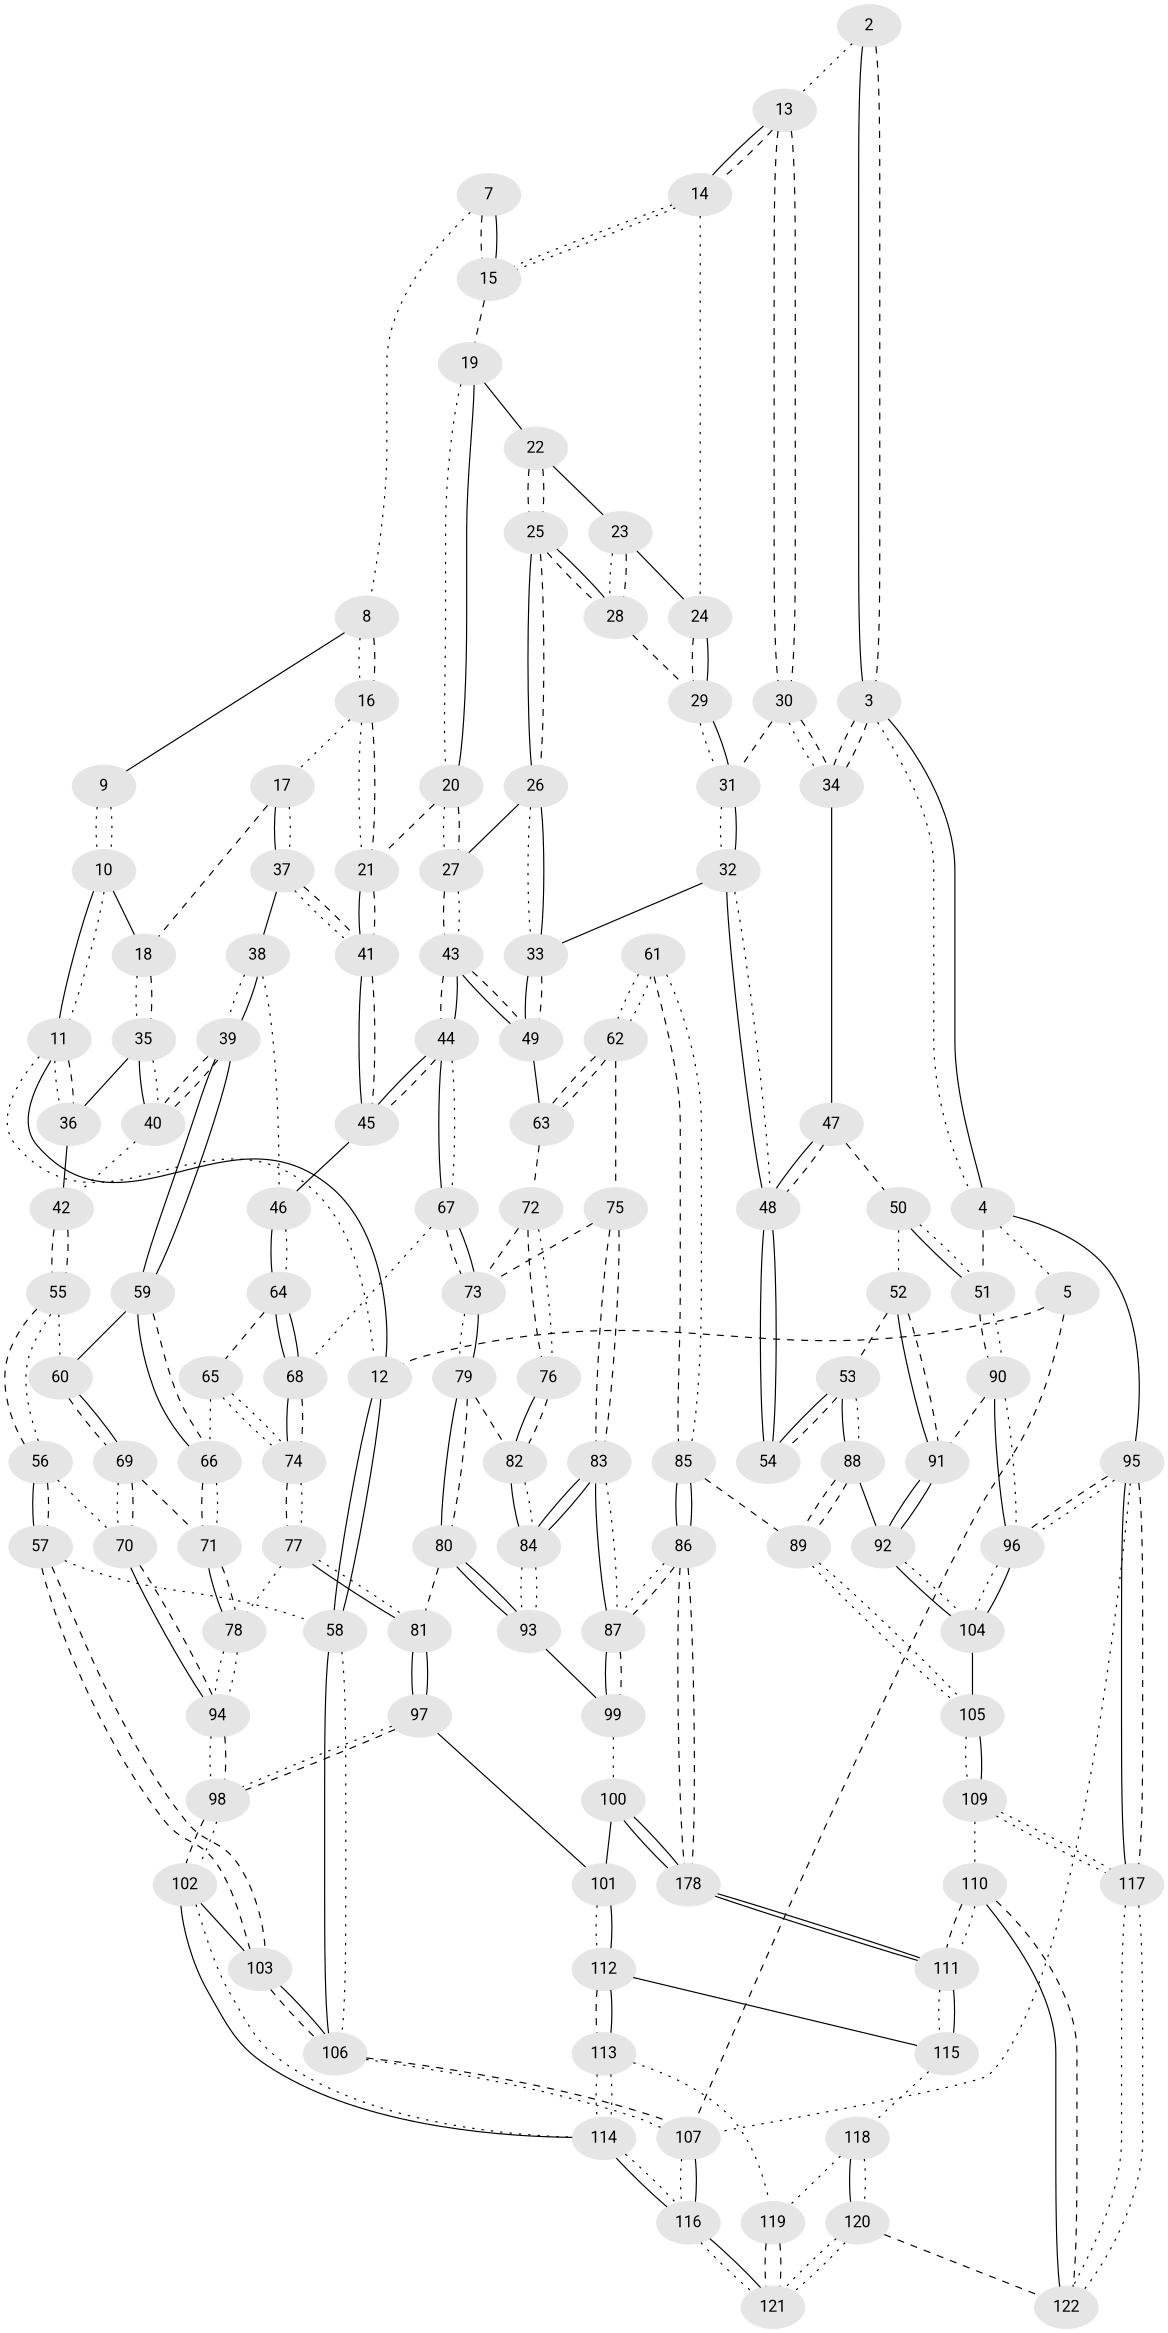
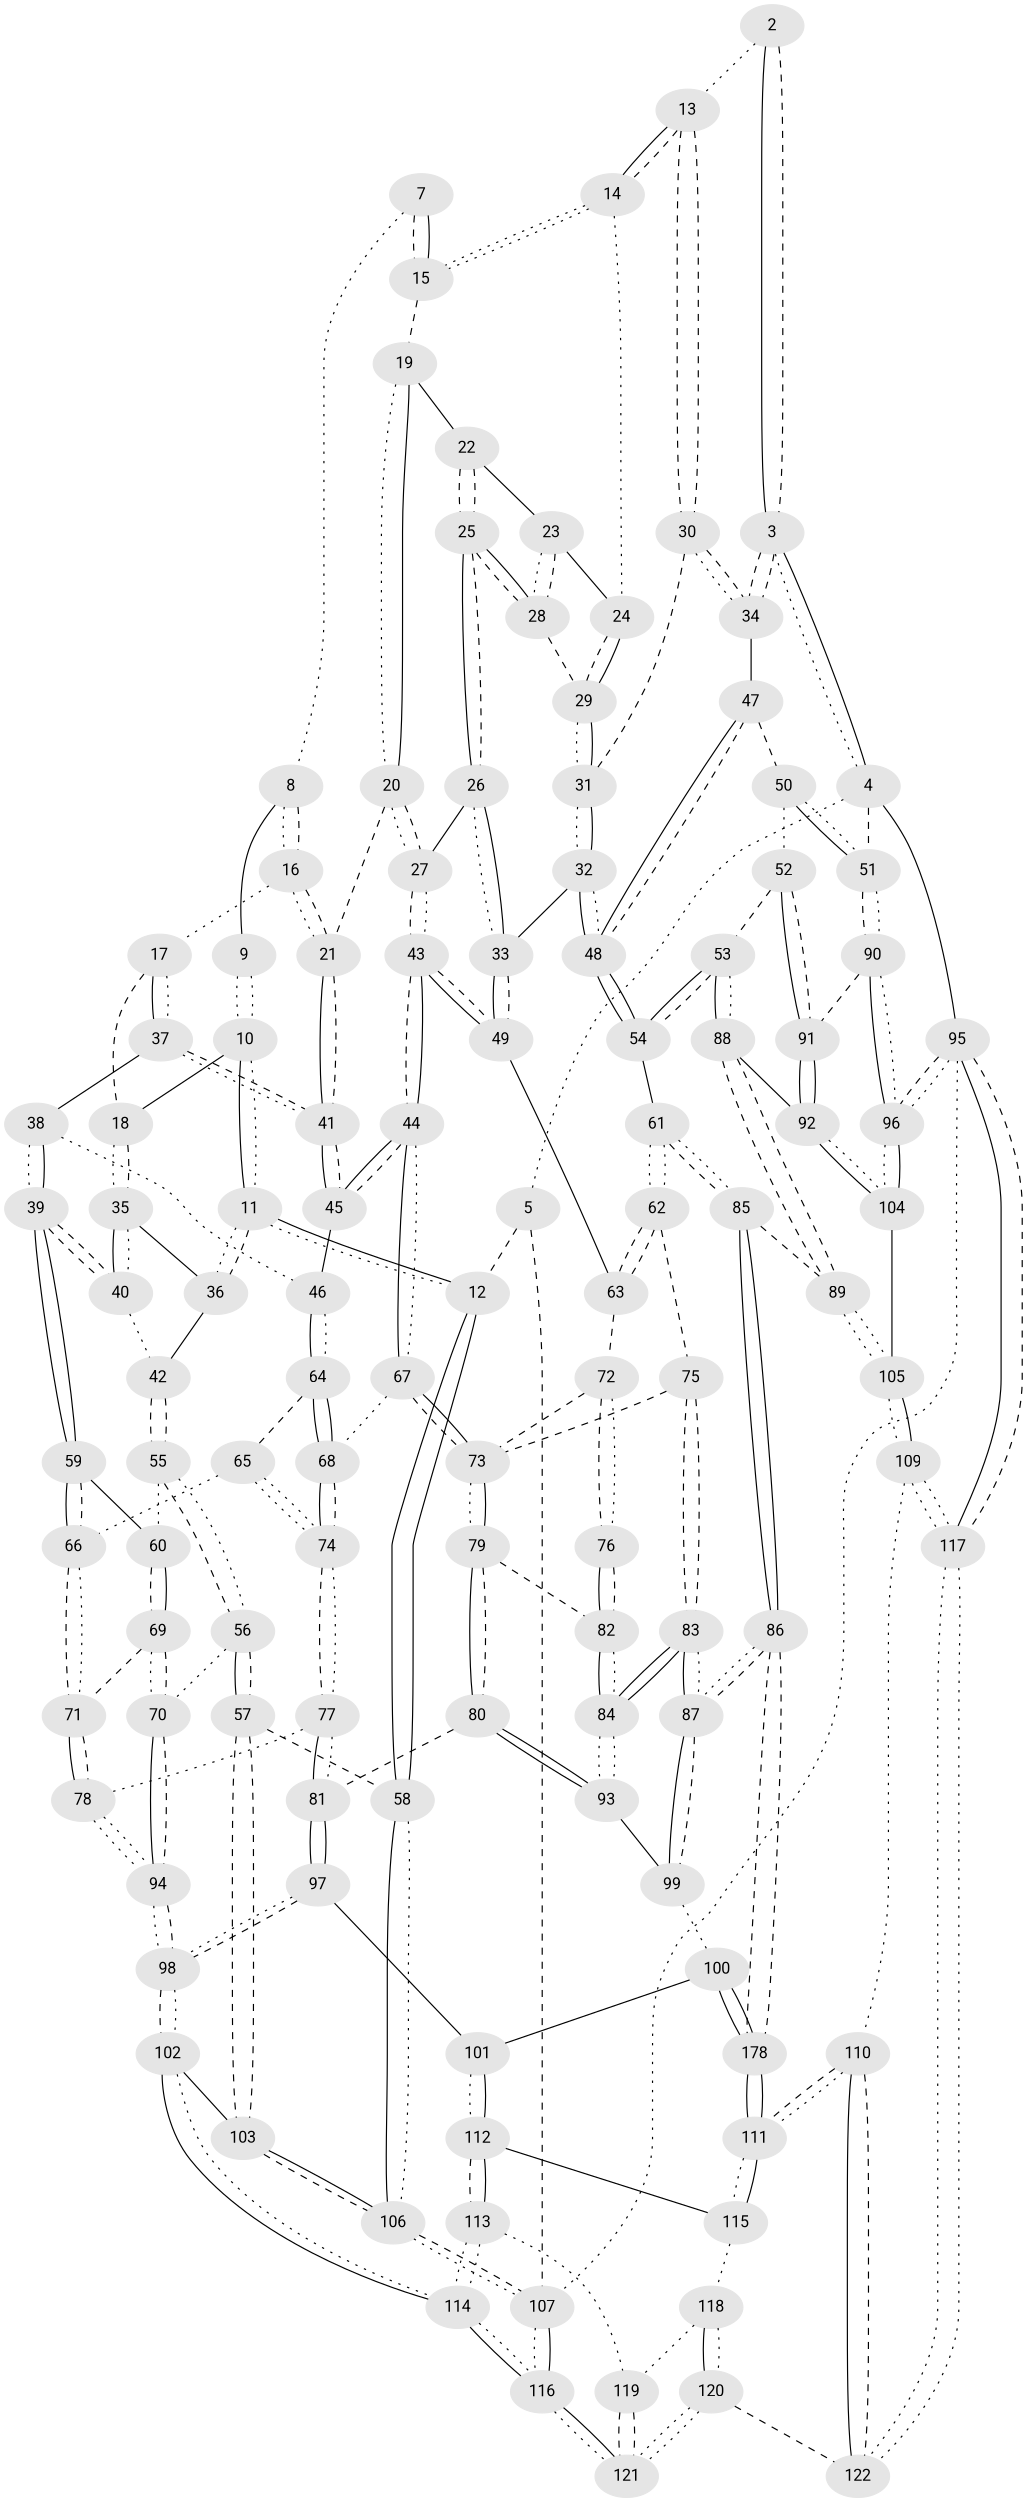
none -> (648, 1082)
(186, 1592) -> (323, 1758)
